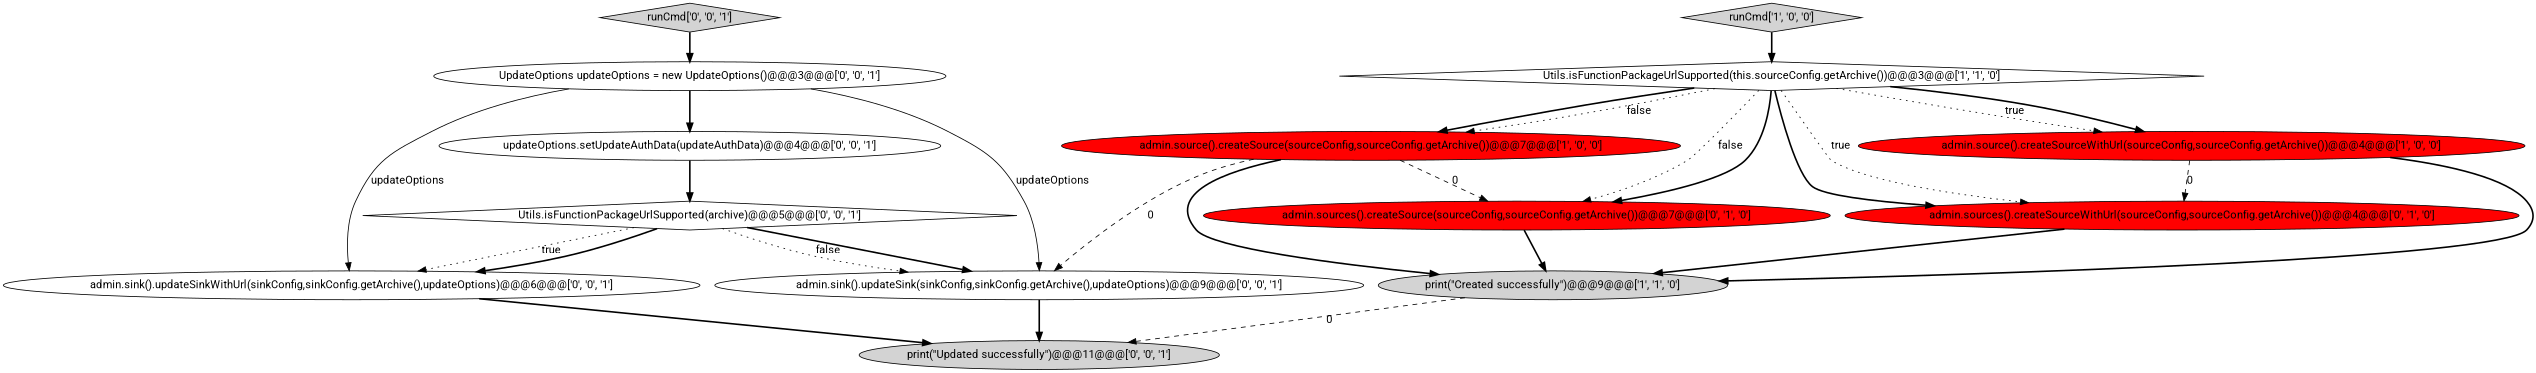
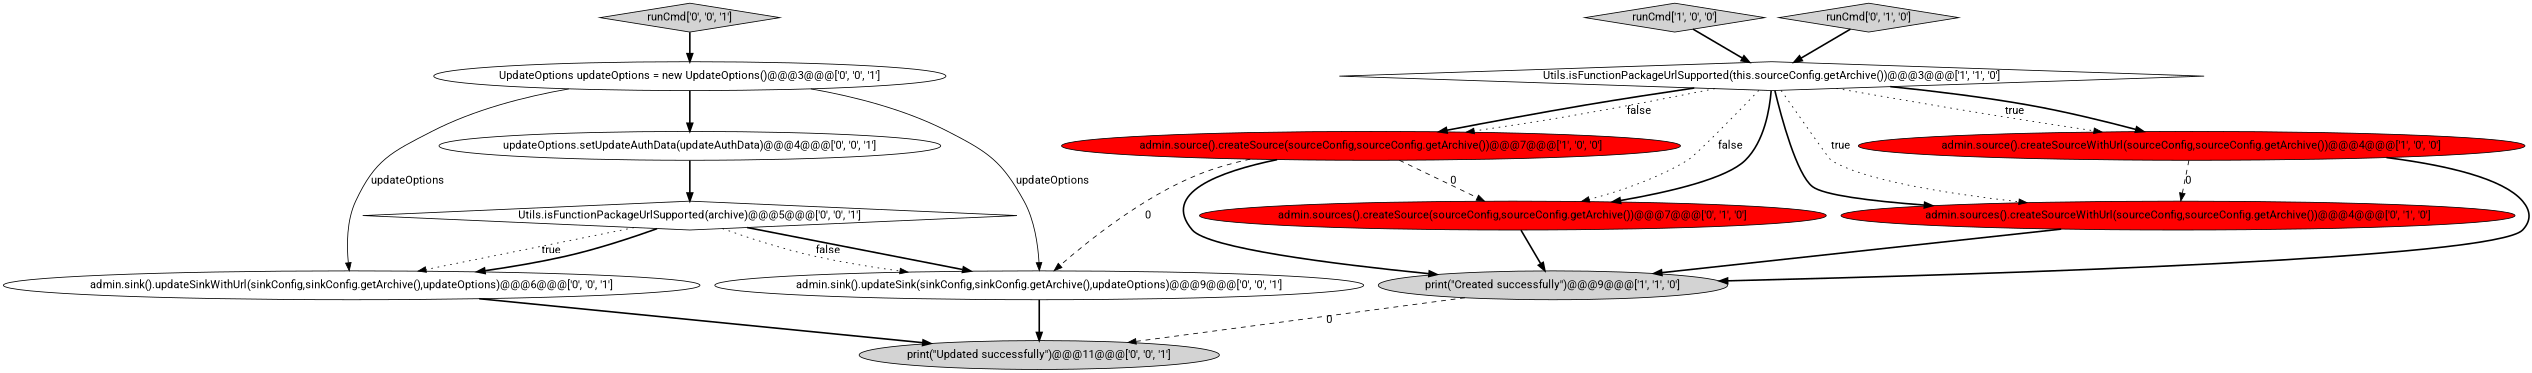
none -> (1869, 18)
